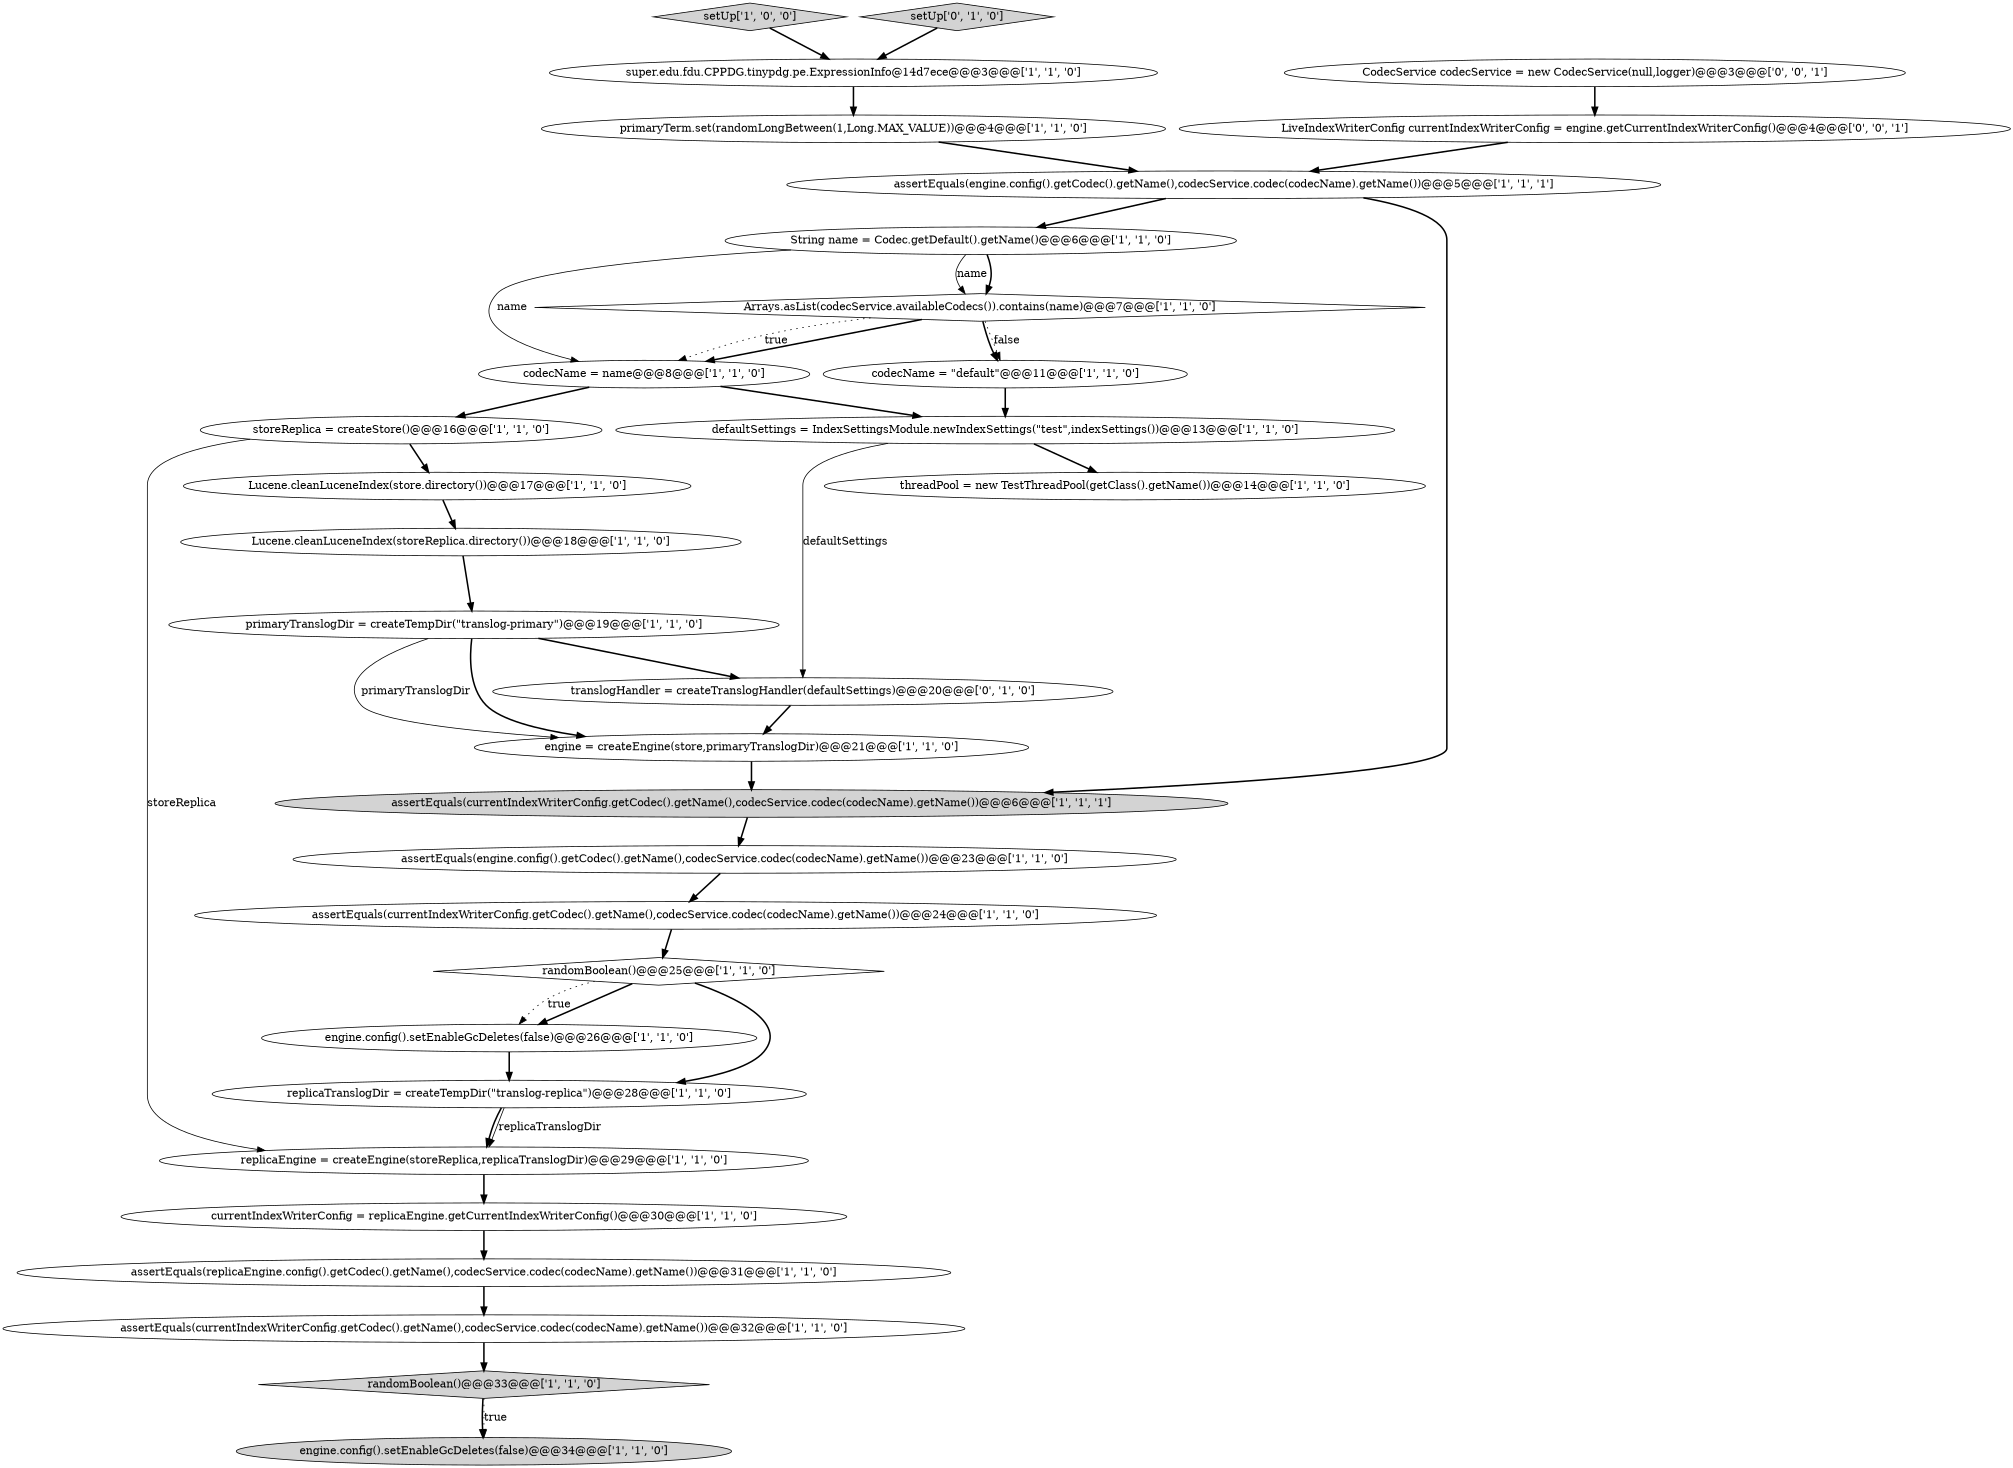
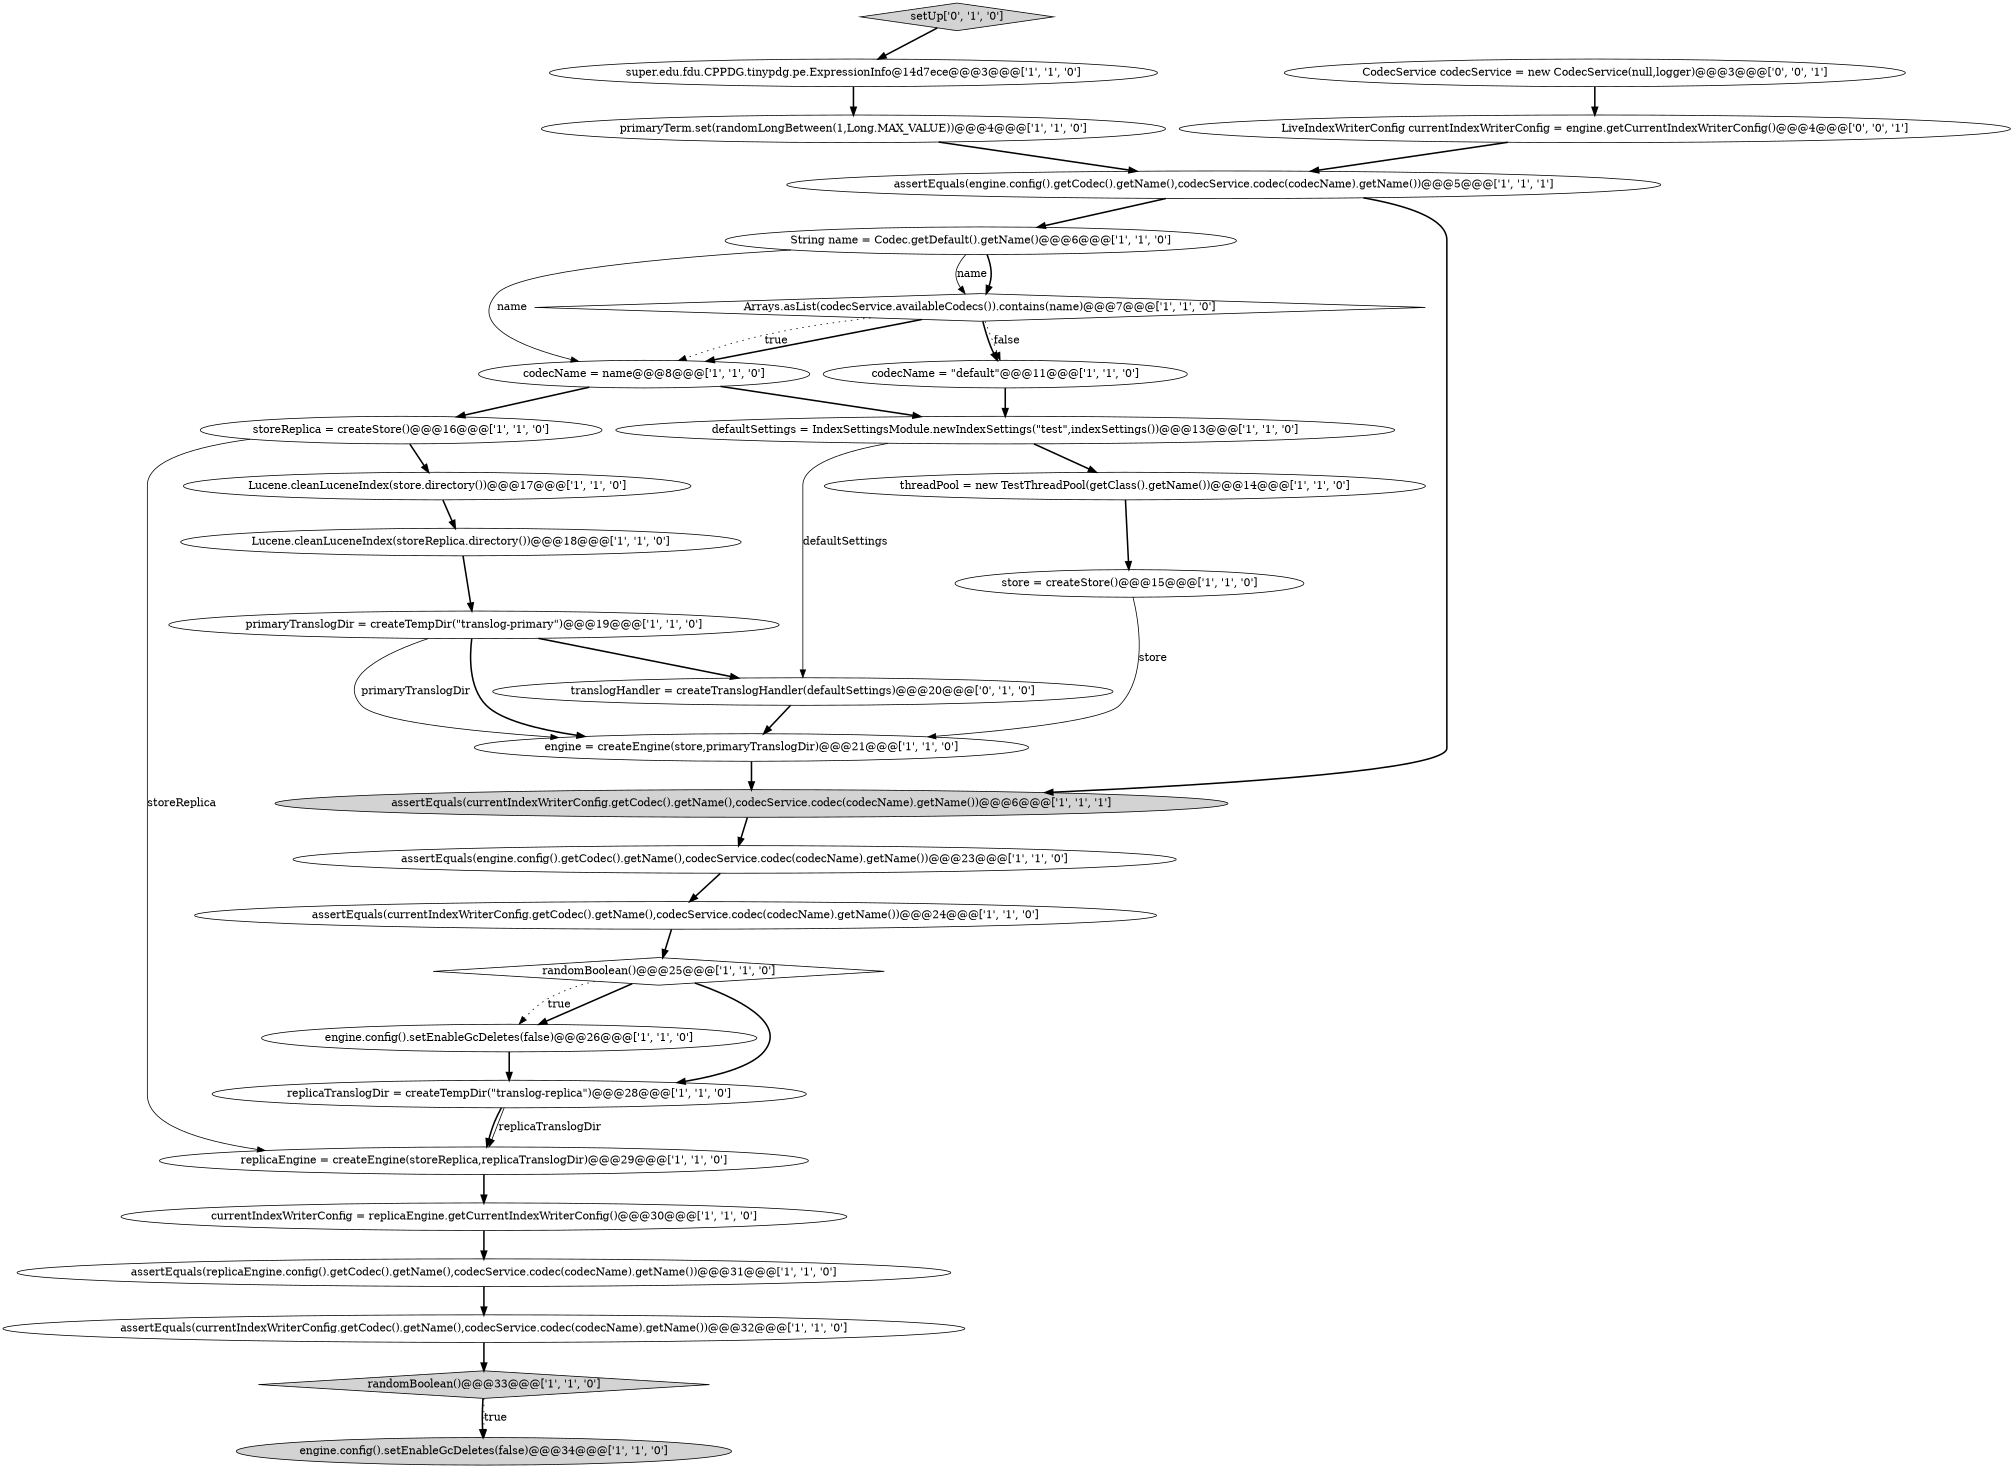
(750, 17) -> none
none -> (1129, 583)
